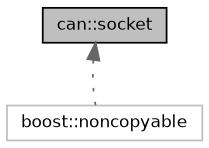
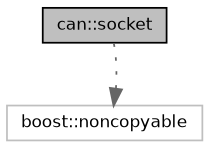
(93, 83) -> (116, 66)
